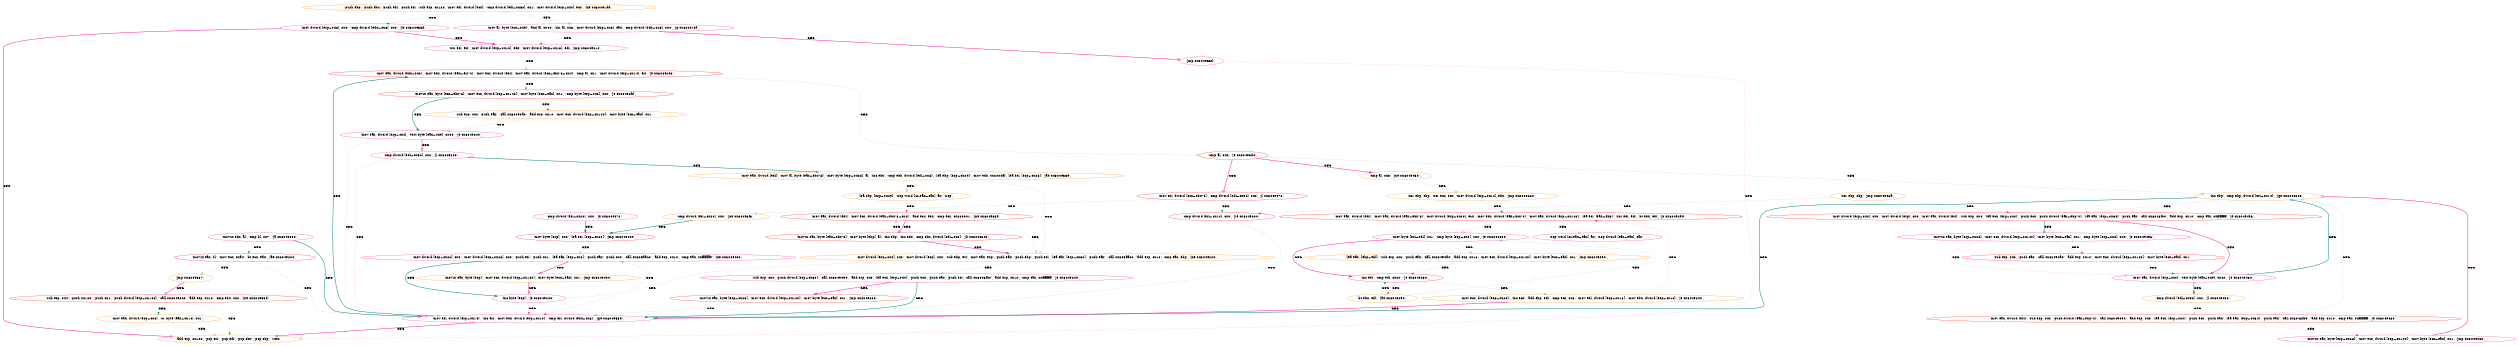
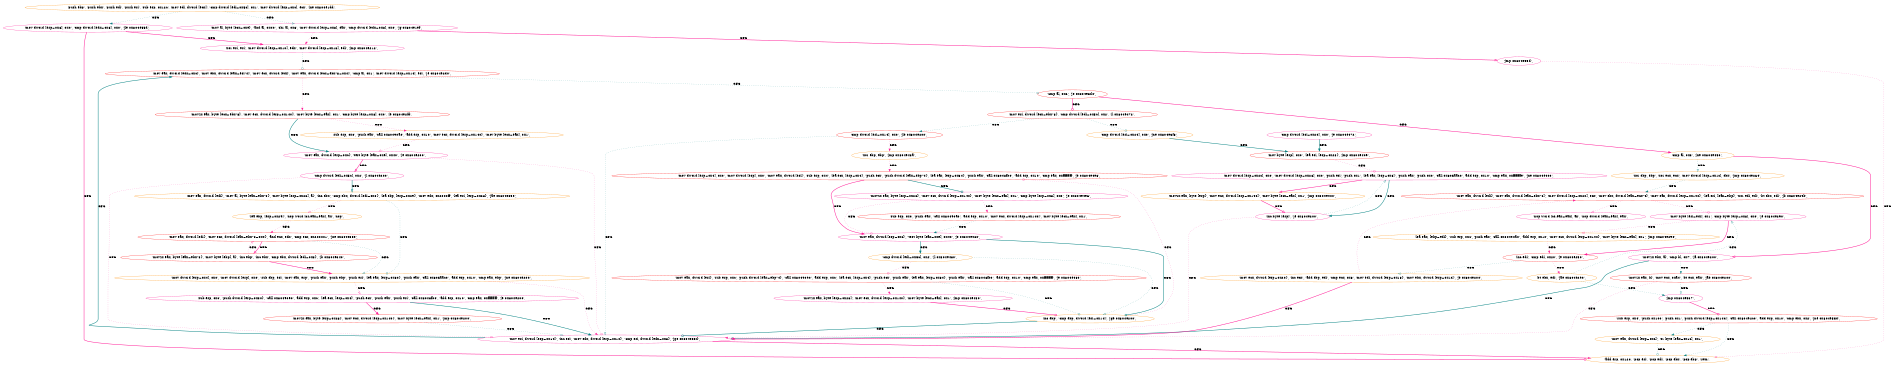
(1734, 175) -> (1095, 262)
none -> (1871, 206)
(1547, 207) -> (890, 144)
(191, 278) -> (1681, 298)
(1381, 288) -> (1622, 288)
